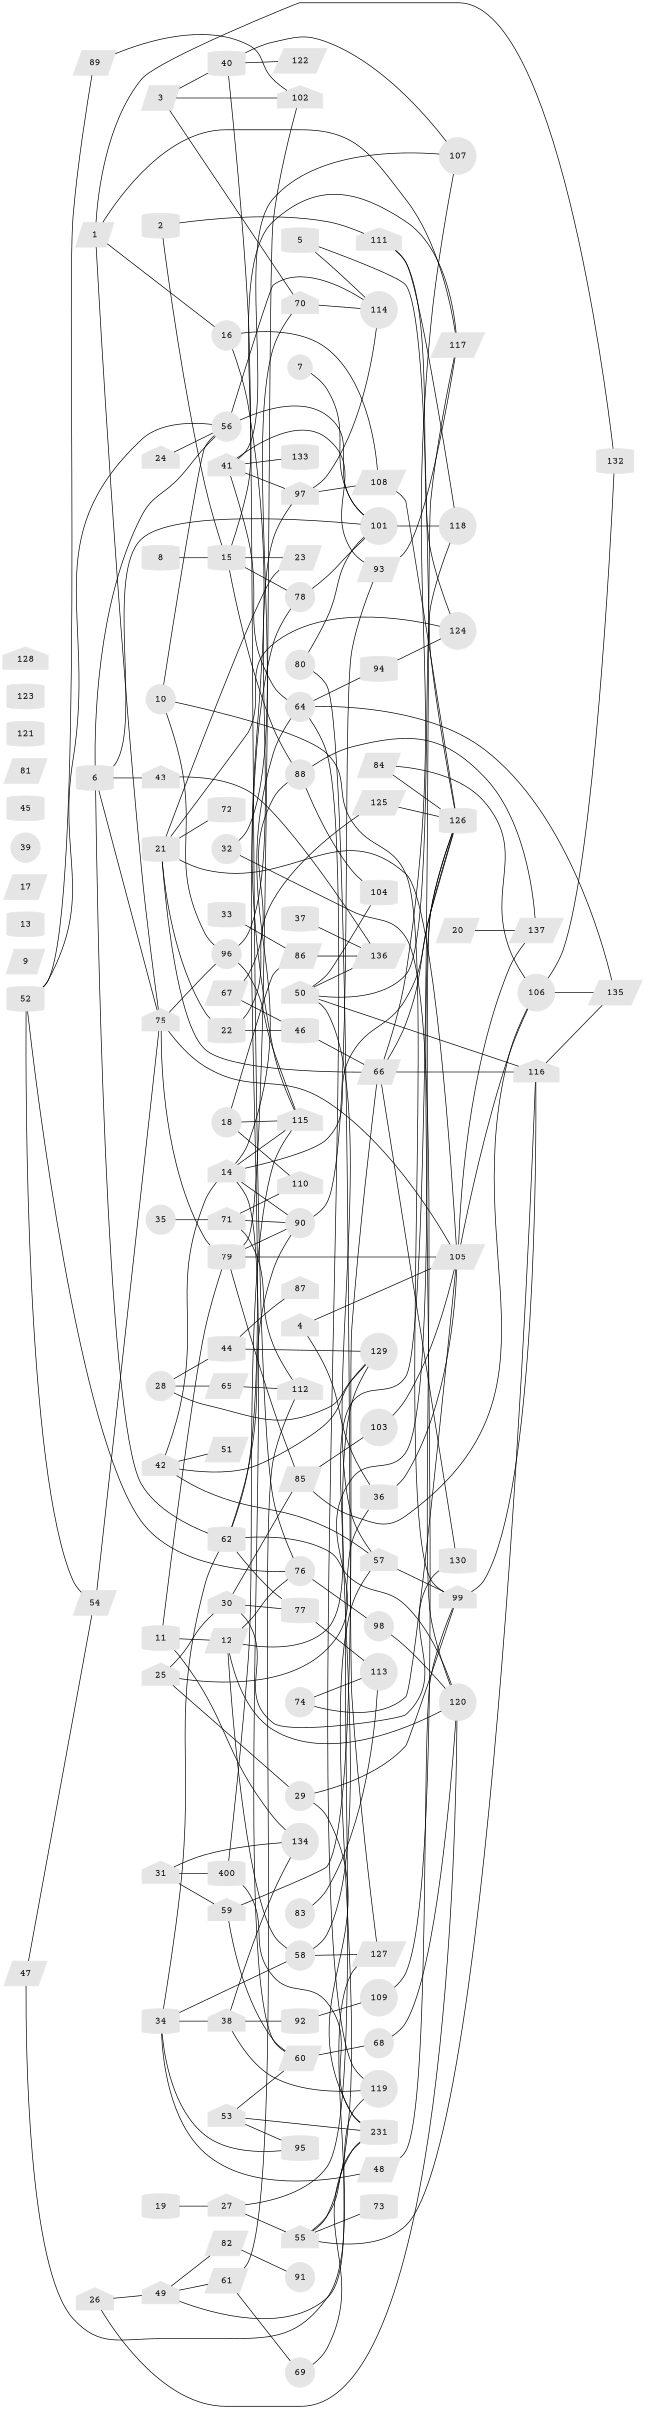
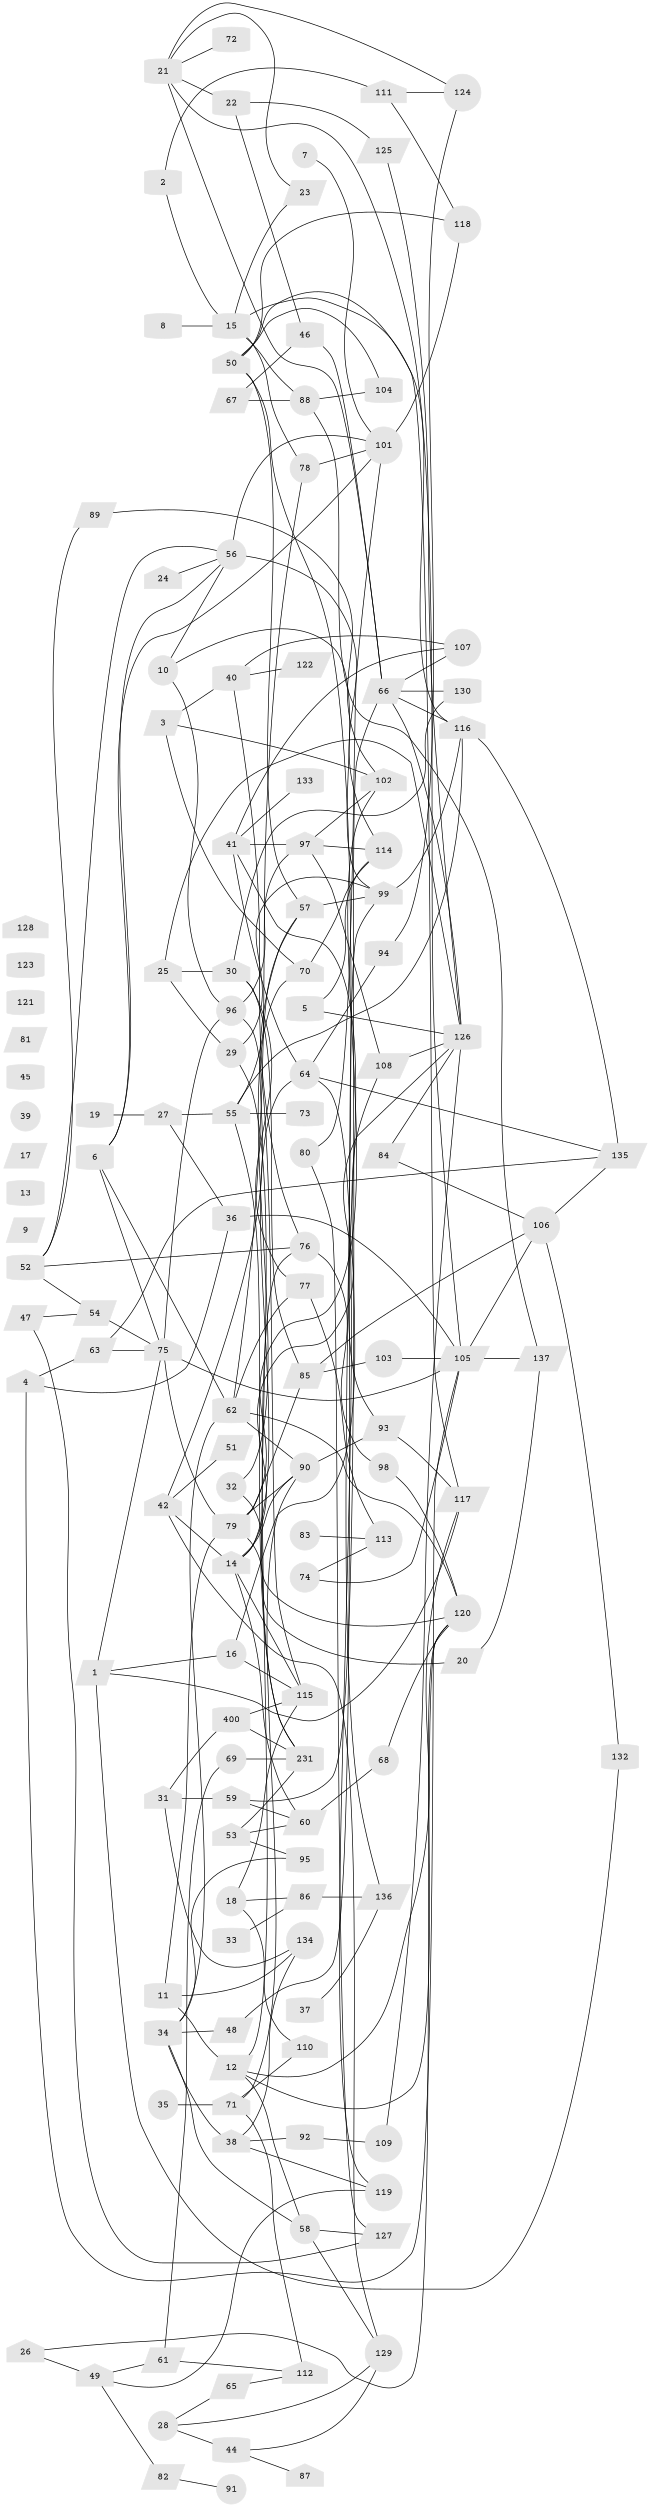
(161, 778) -> none
none -> (339, 817)
(341, 1257) -> (312, 1646)
none -> (95, 1350)
